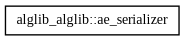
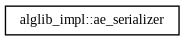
(92, 20) -> (92, 20)
